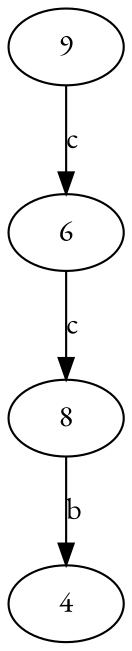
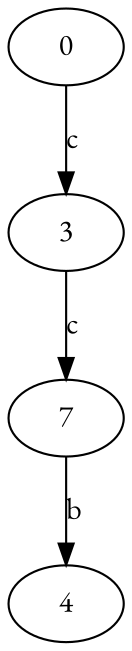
(66, 47) -> (66, 47)
(66, 233) -> (66, 233)
(66, 418) -> (66, 418)
